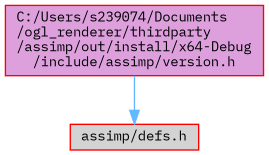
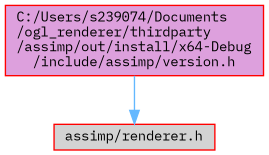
(134, 137) -> (134, 137)
